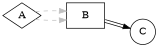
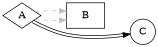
(114, 24) -> (77, 36)
